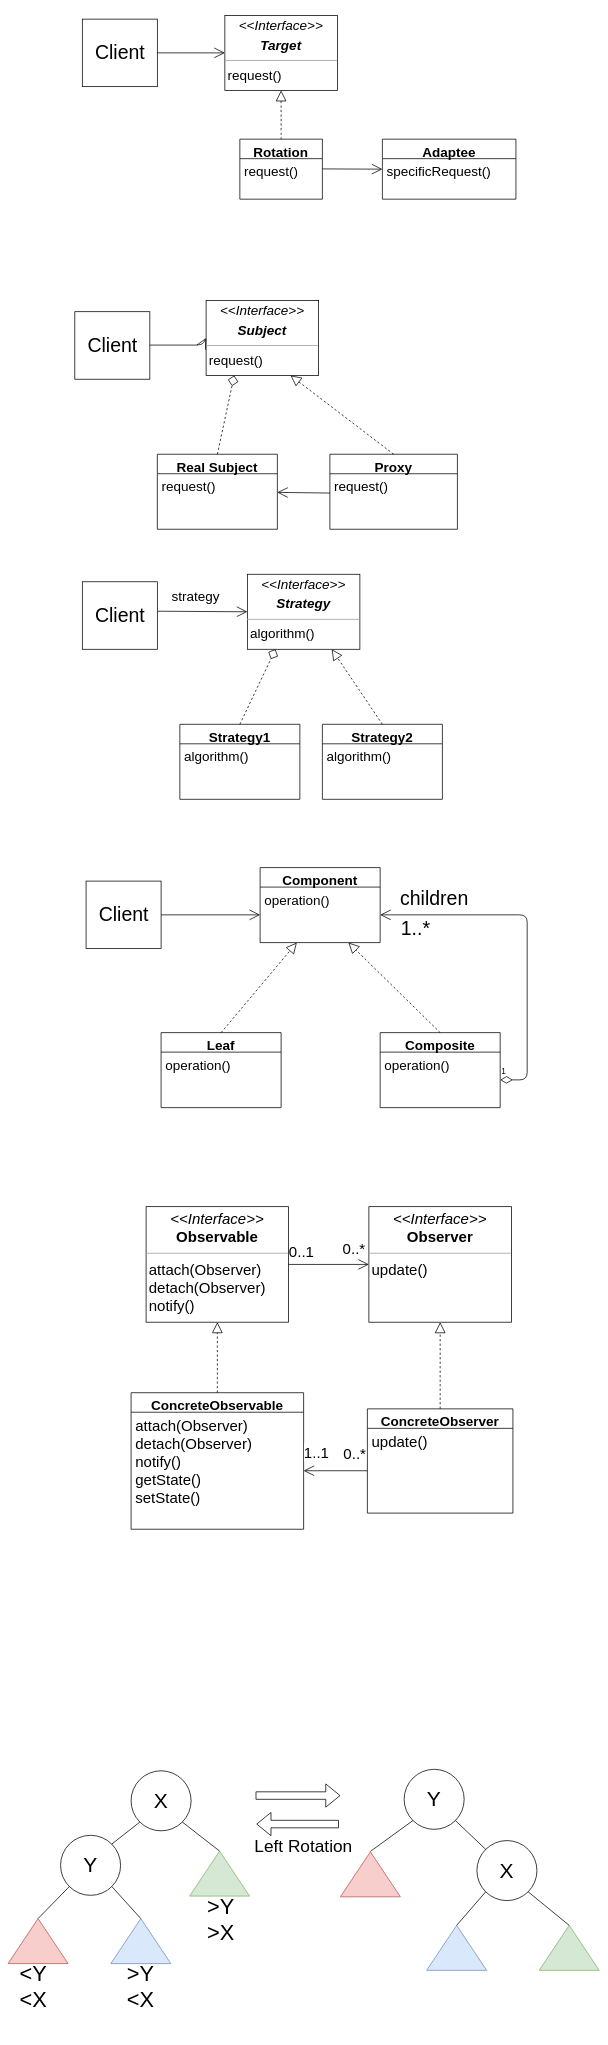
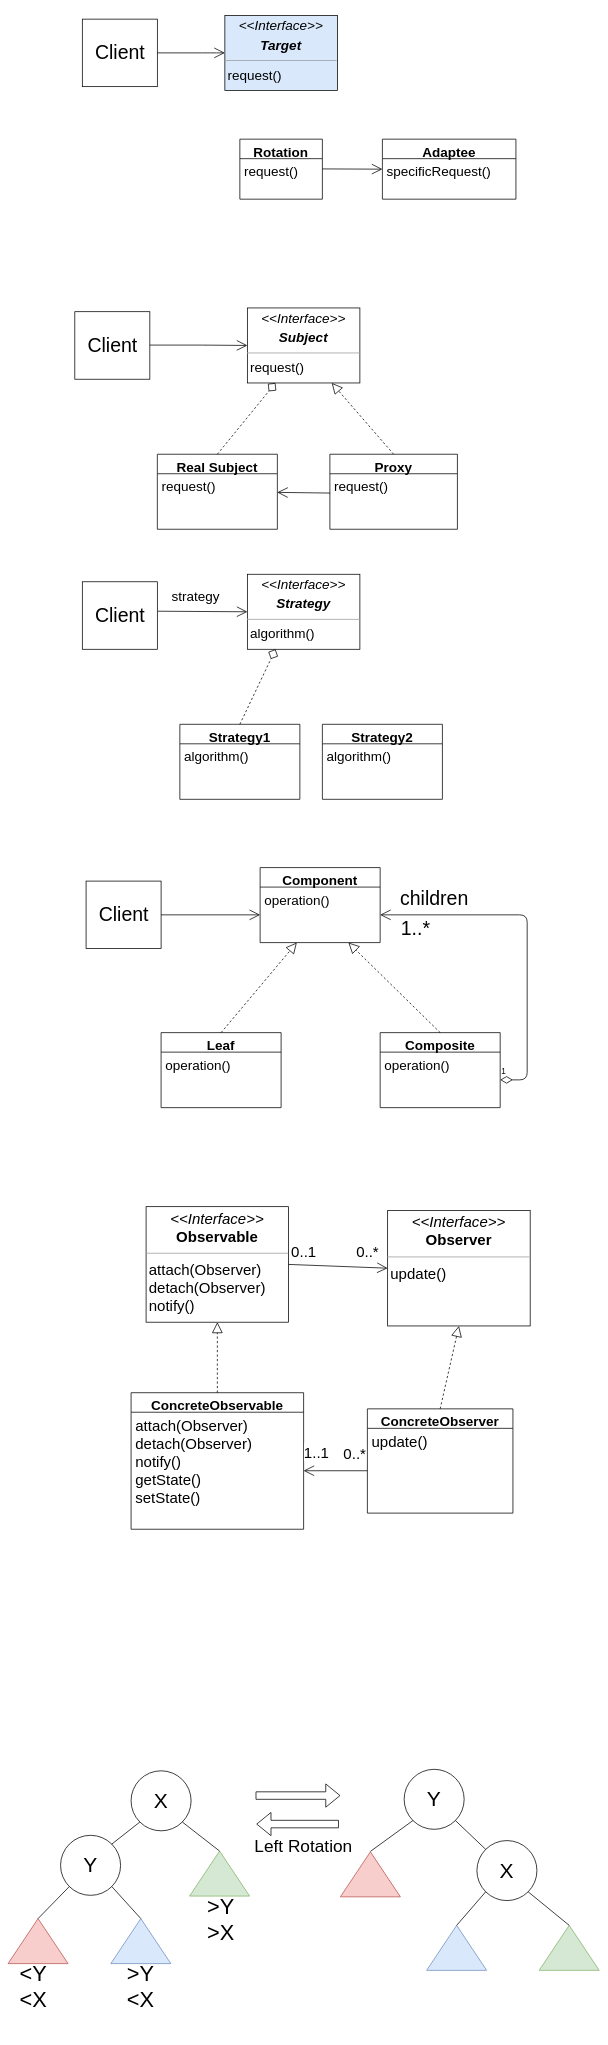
(281, 53) -> (281, 53)
(281, 121) -> none
(262, 338) -> (303, 345)
(360, 691) -> none
(440, 1264) -> (459, 1268)
